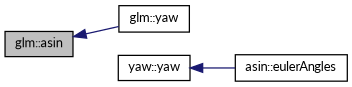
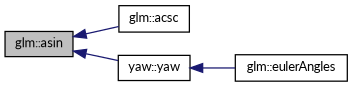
(154, 19) -> (154, 19)
none -> (102, 57)
(291, 68) -> (291, 68)
